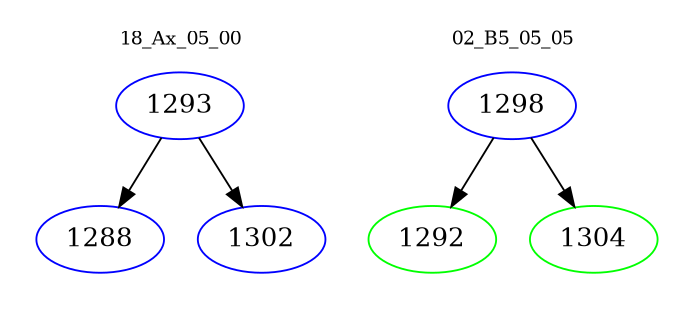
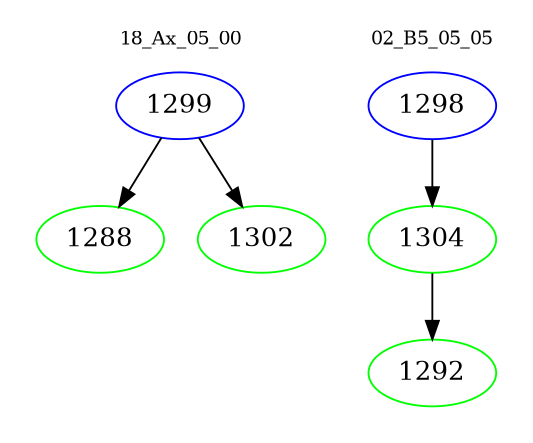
(180, 106) -> (180, 106)
(477, 164) -> (432, 297)
(100, 239) -> (100, 239)
(262, 239) -> (262, 239)
